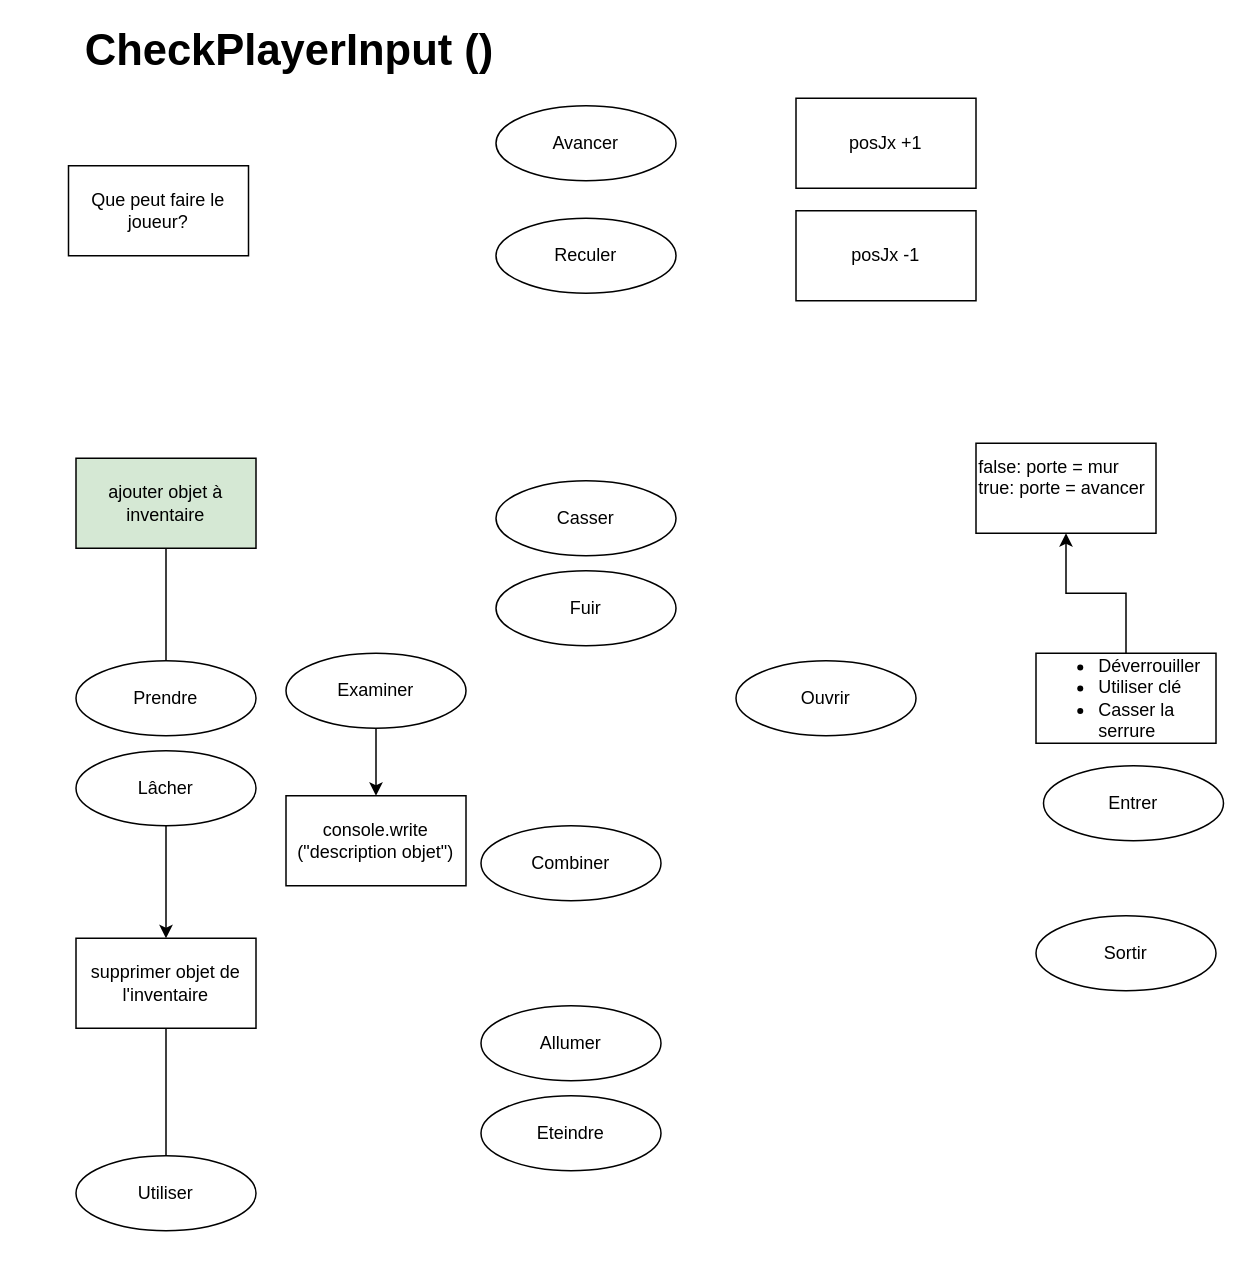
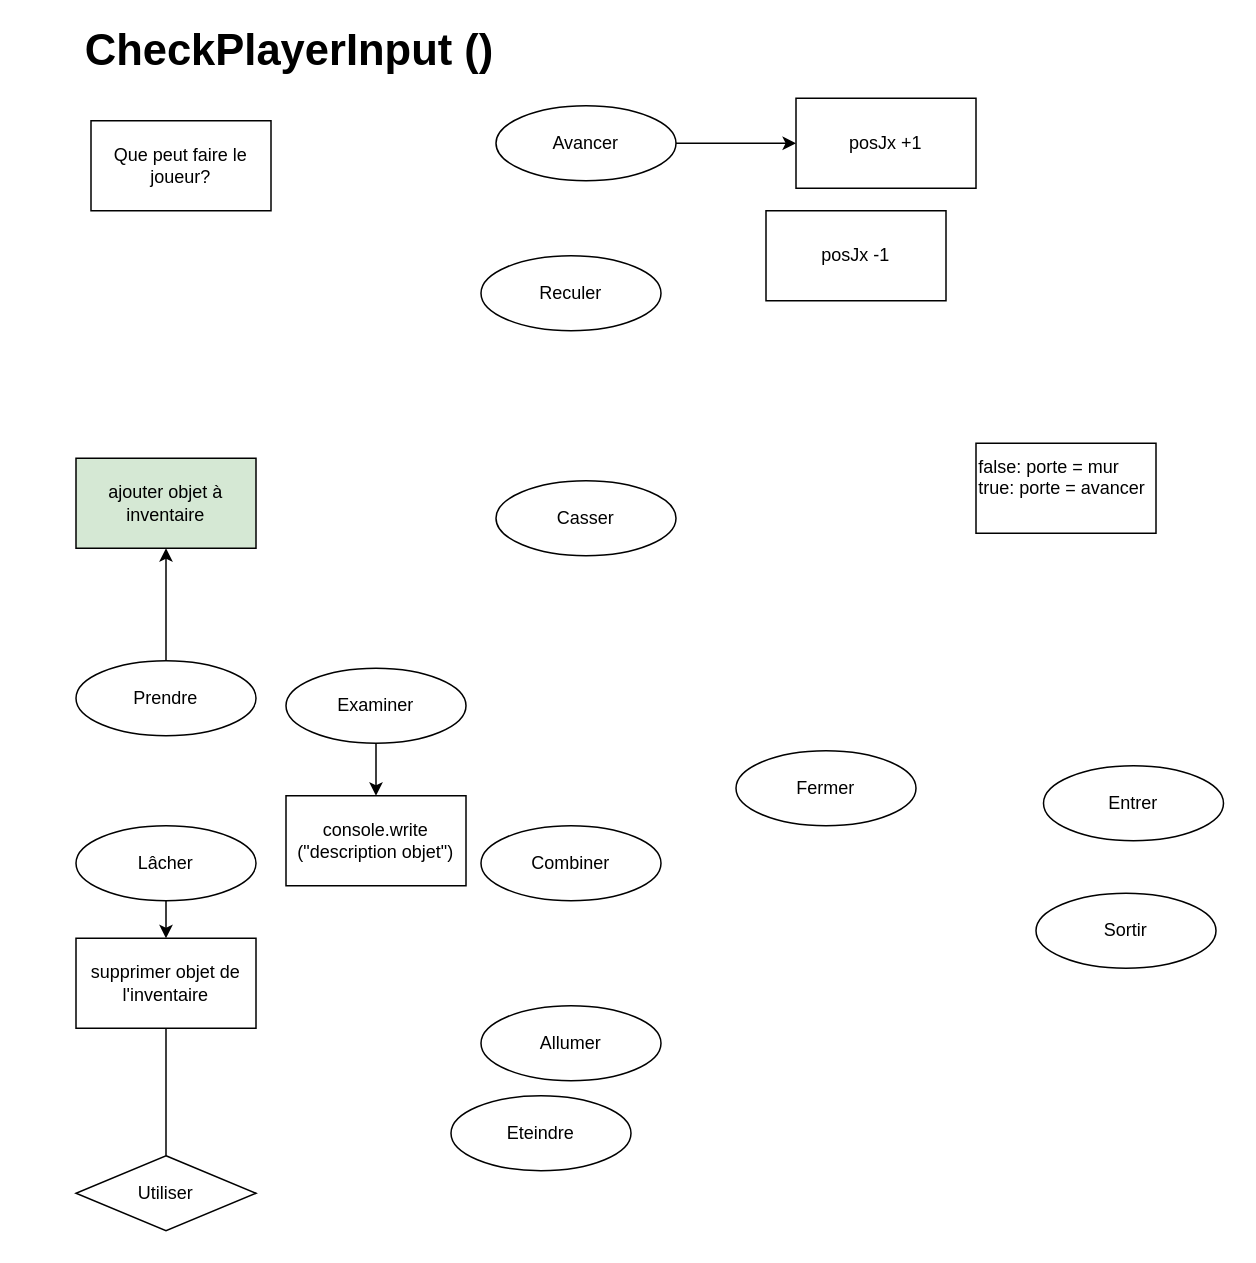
none -> (731, 143)
(158, 211) -> (181, 166)
(586, 256) -> (571, 293)
(886, 256) -> (856, 256)
(166, 555) -> (166, 560)
(1101, 593) -> none
(586, 608) -> none
(376, 691) -> (376, 706)
(826, 698) -> none
(1126, 698) -> none
(166, 788) -> (166, 863)
none -> (826, 788)
(1126, 953) -> (1126, 931)
(571, 1133) -> (541, 1133)
(166, 1193) -> (166, 1193)
